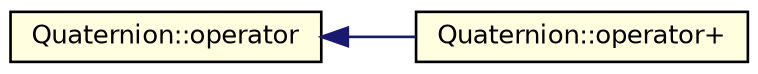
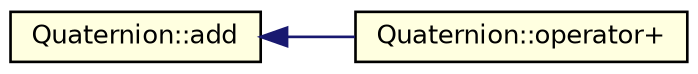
(166, 37) -> (136, 37)
